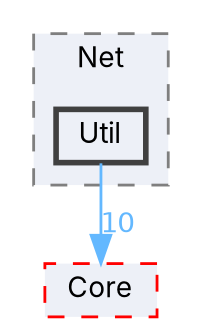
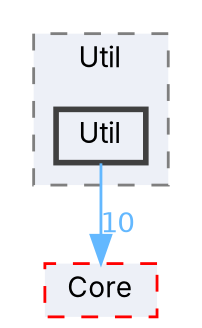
(101, 60) -> (101, 60)
